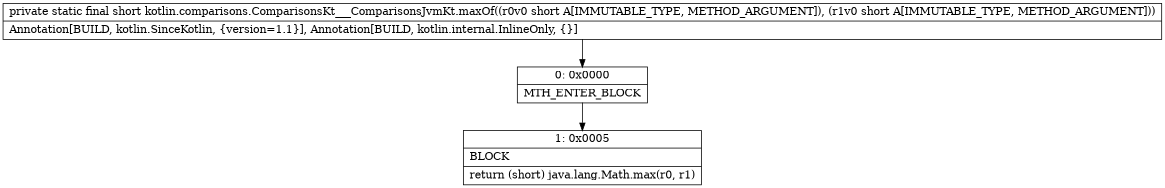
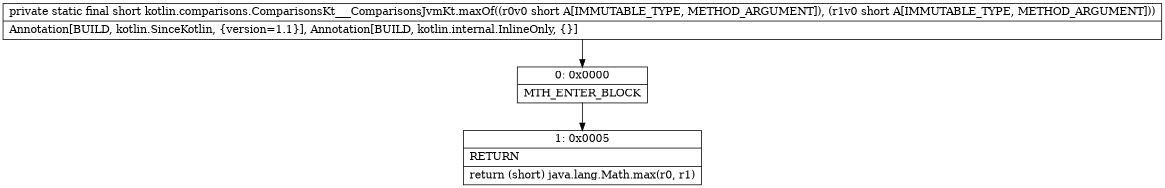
(489, 157) -> (494, 157)
